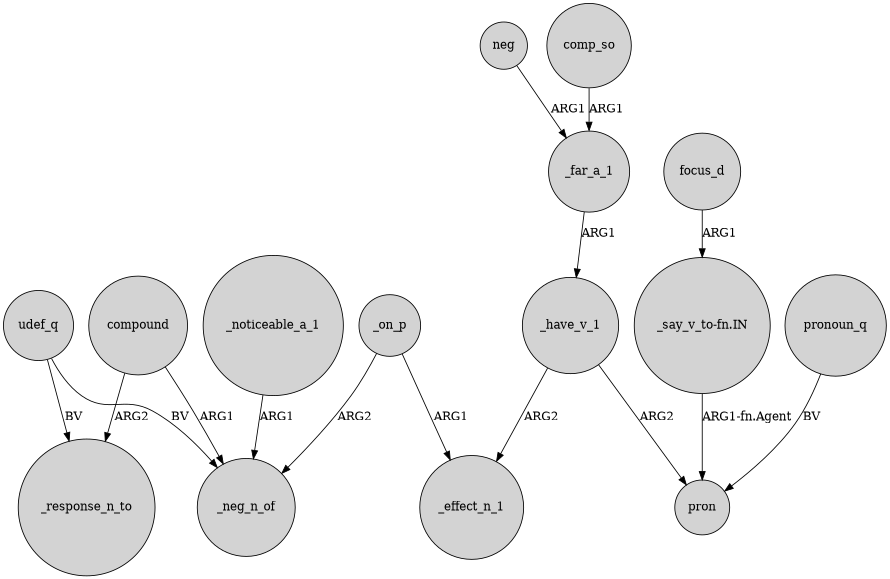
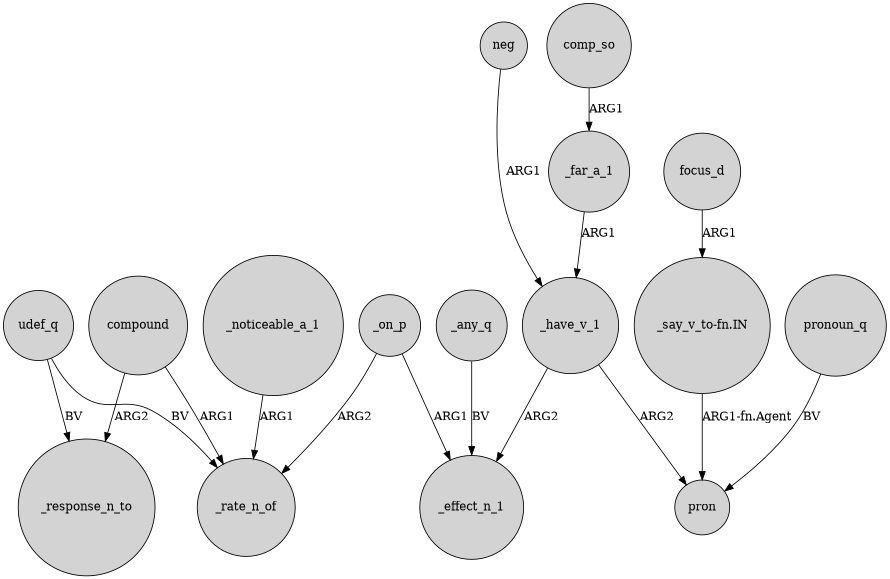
(539, 98) -> (500, 178)
none -> (472, 326)
(246, 507) -> (246, 507)
